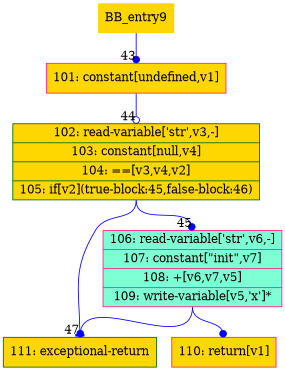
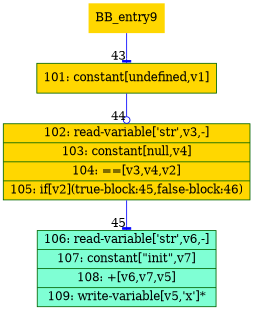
(136, 45) -> (127, 46)
(136, 78) -> (127, 78)
(161, 215) -> (127, 213)
(192, 269) -> (127, 269)
(80, 352) -> none
(224, 352) -> none
